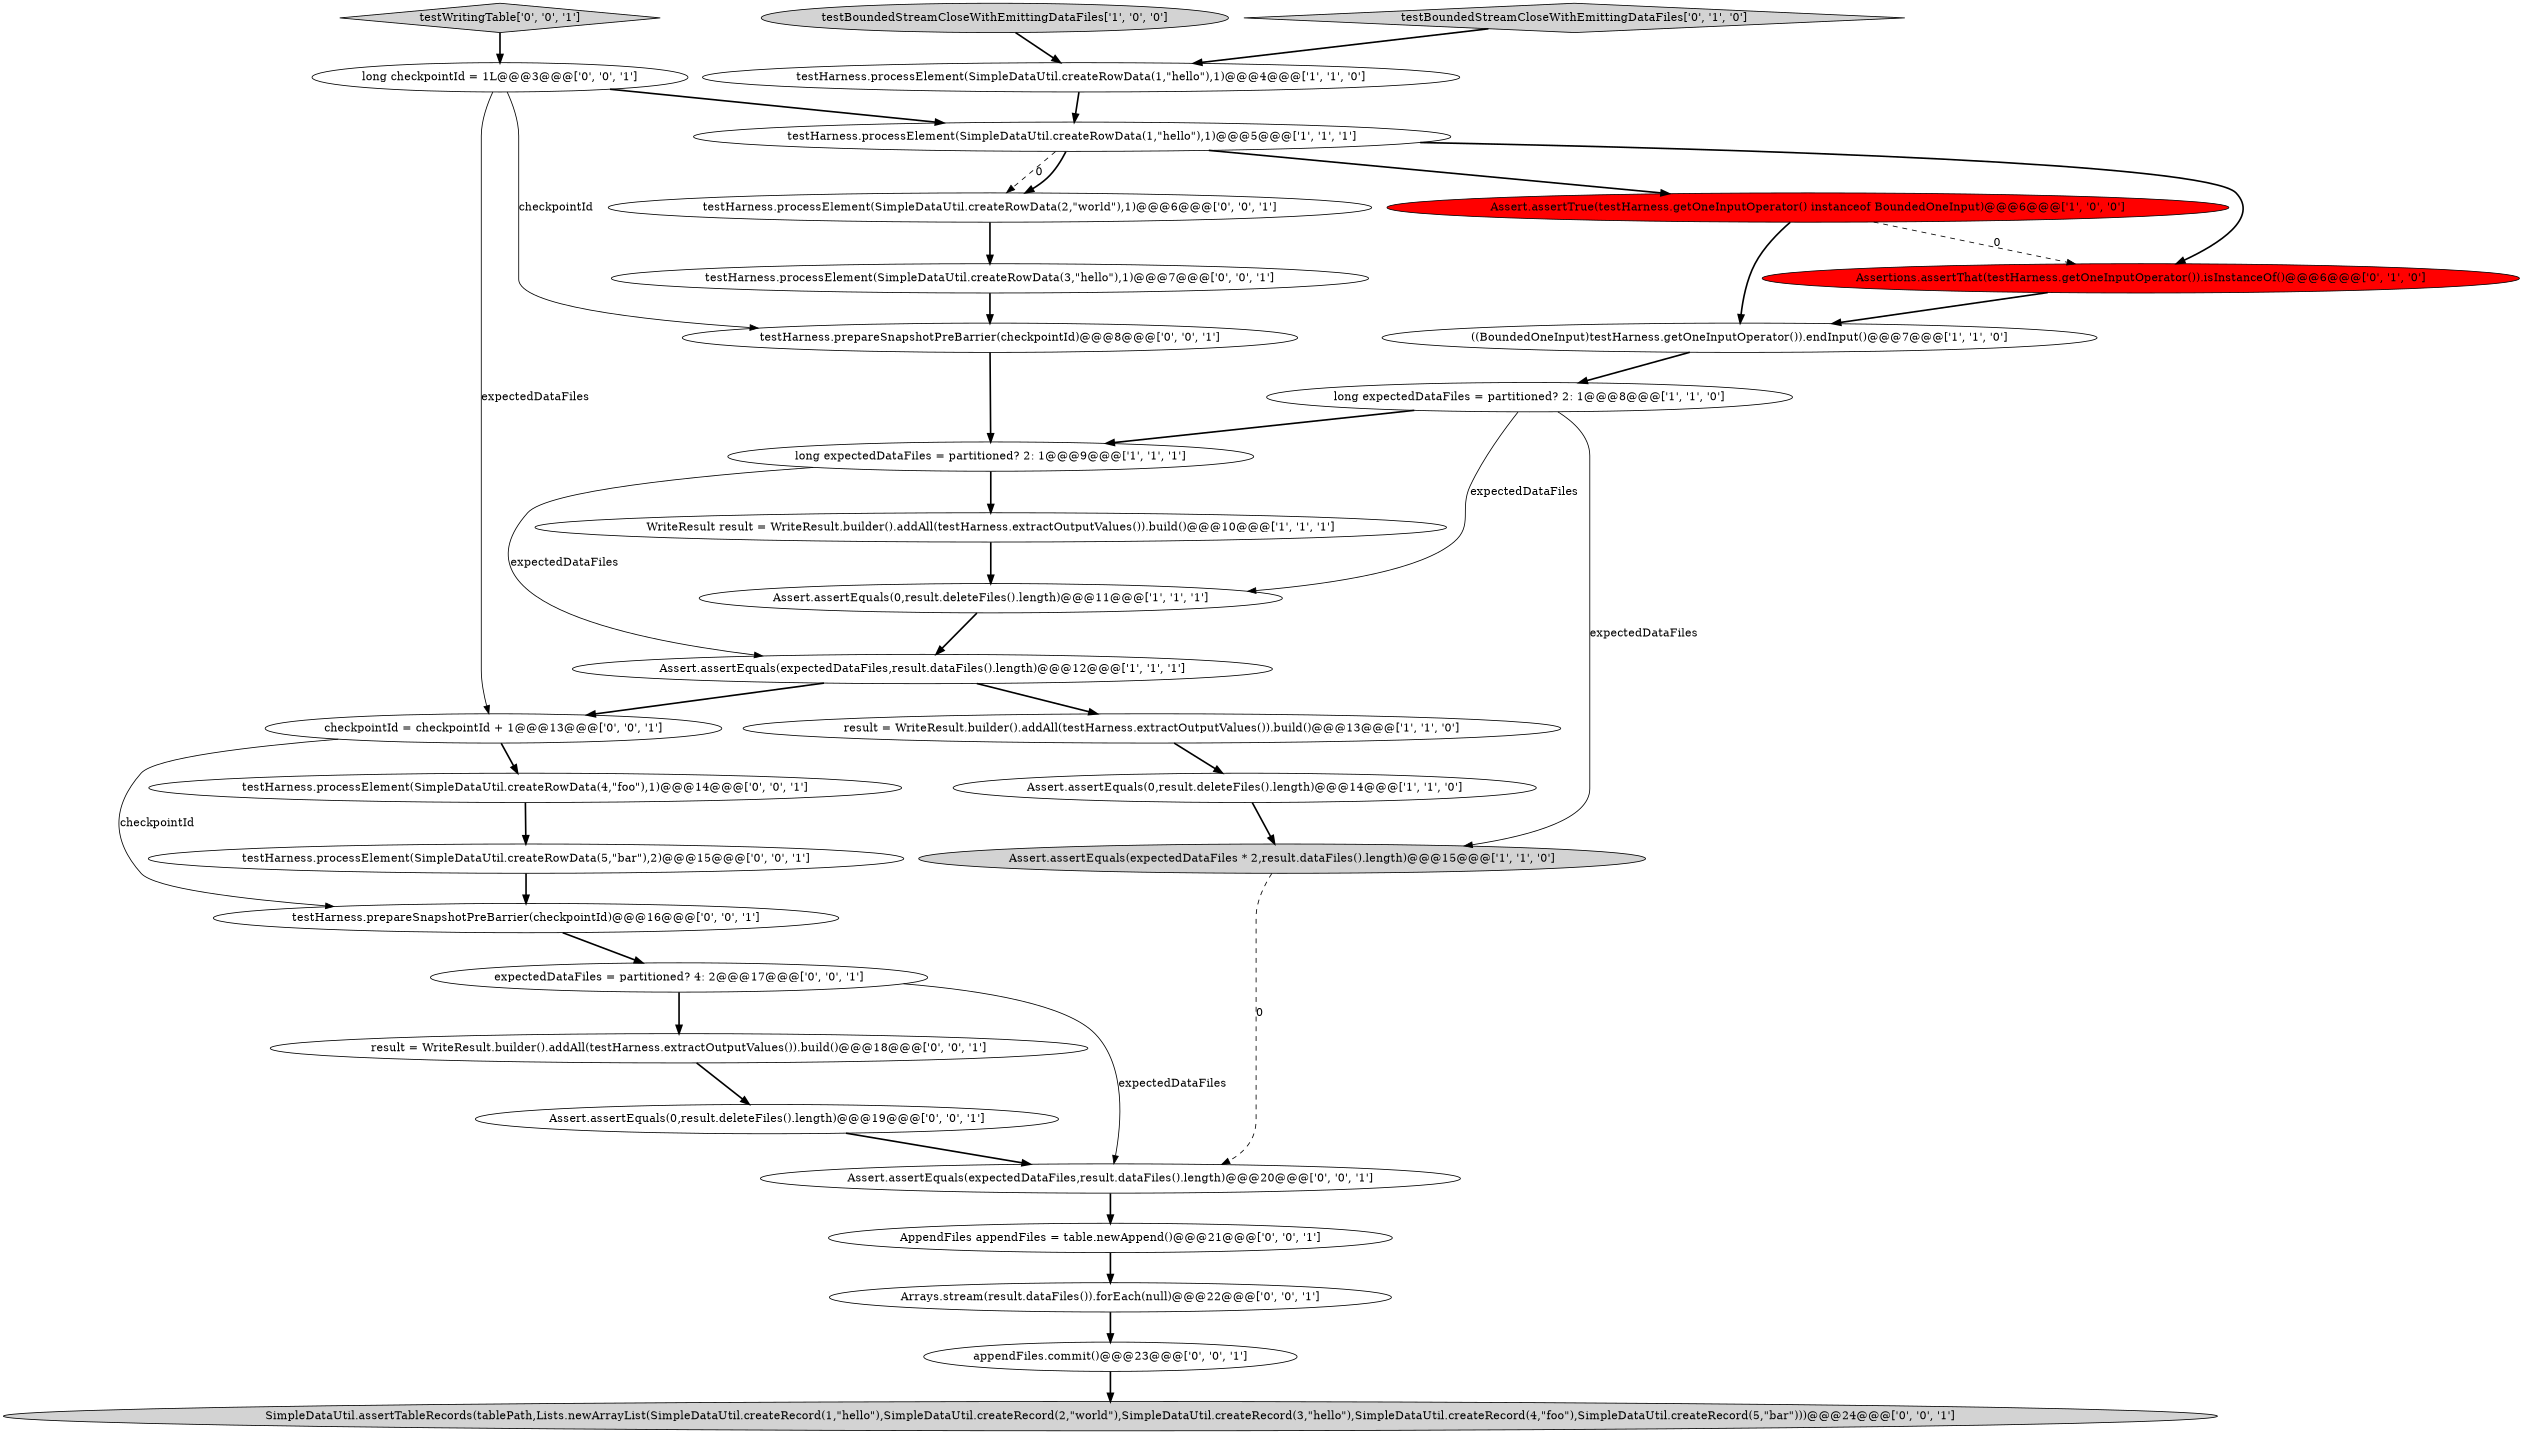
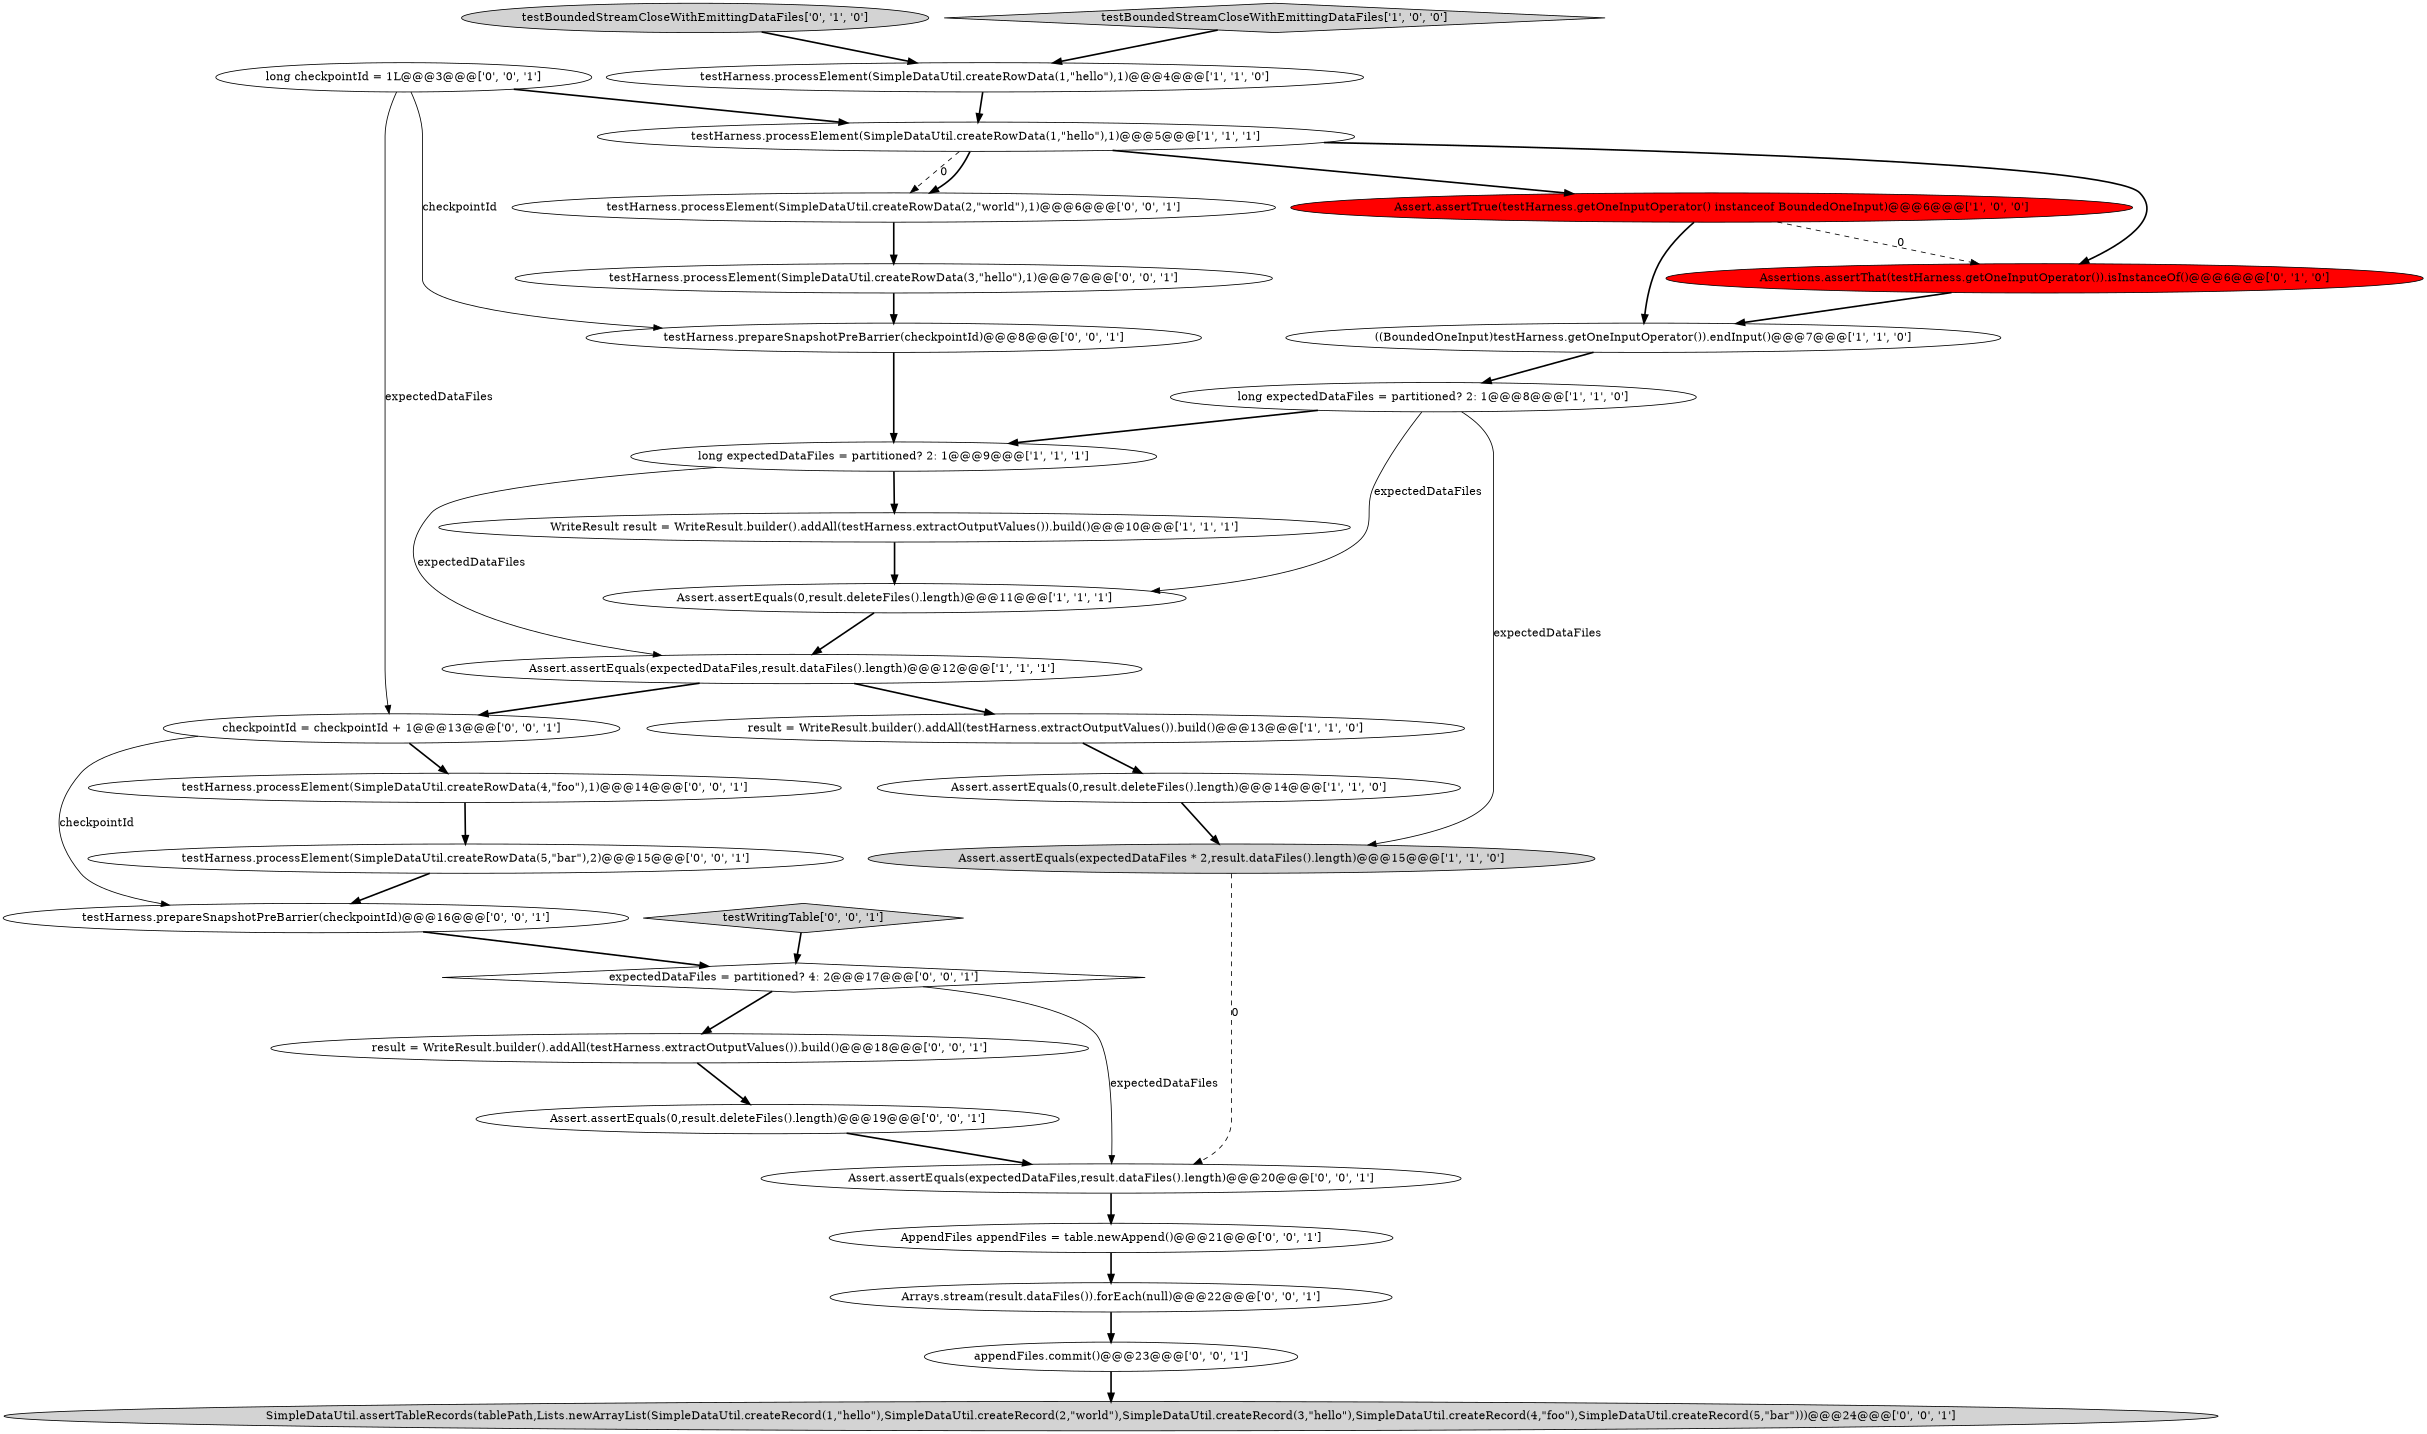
(995, 18) -> (1275, 18)
(1574, 18) -> (695, 18)
(500, 44) -> (799, 944)
(679, 977) -> (794, 977)
